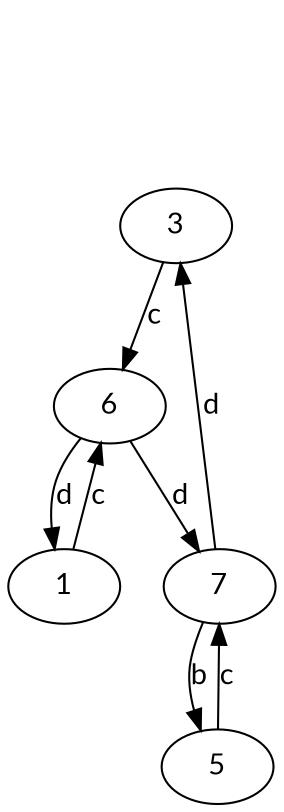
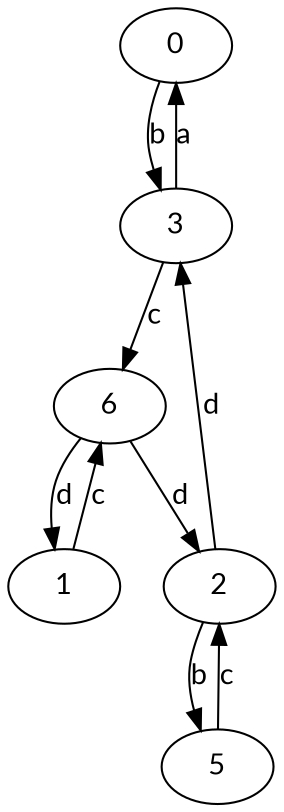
none -> (176, 46)
(220, 586) -> (220, 586)
